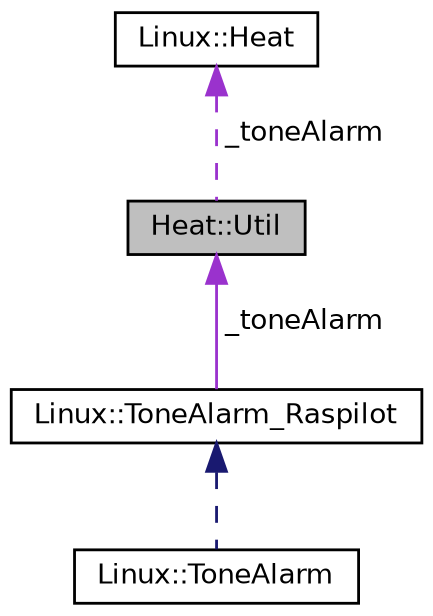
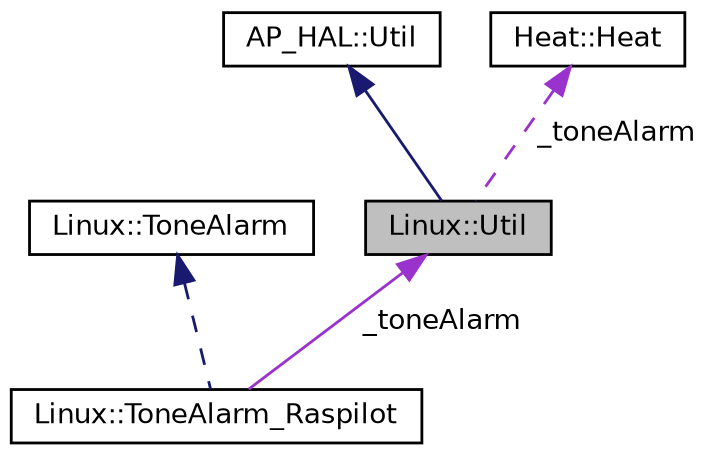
(217, 39) -> (588, 39)
none -> (332, 39)
(217, 228) -> (458, 228)
(217, 511) -> (198, 336)
